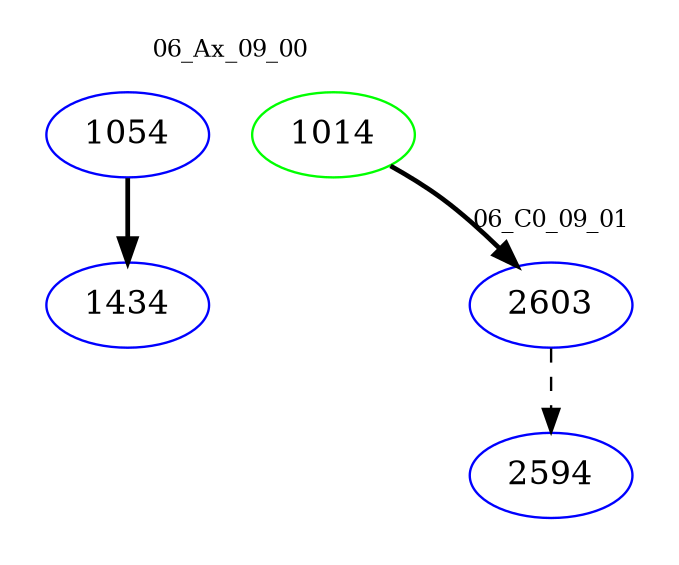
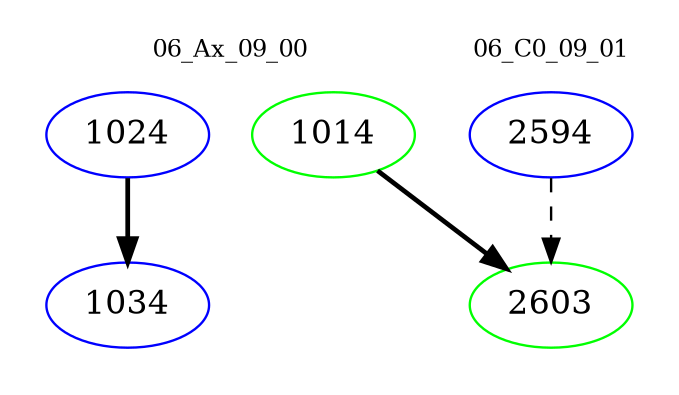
(128, 135) -> (128, 135)
(128, 305) -> (128, 305)
(551, 305) -> (551, 305)
(551, 379) -> (551, 208)
